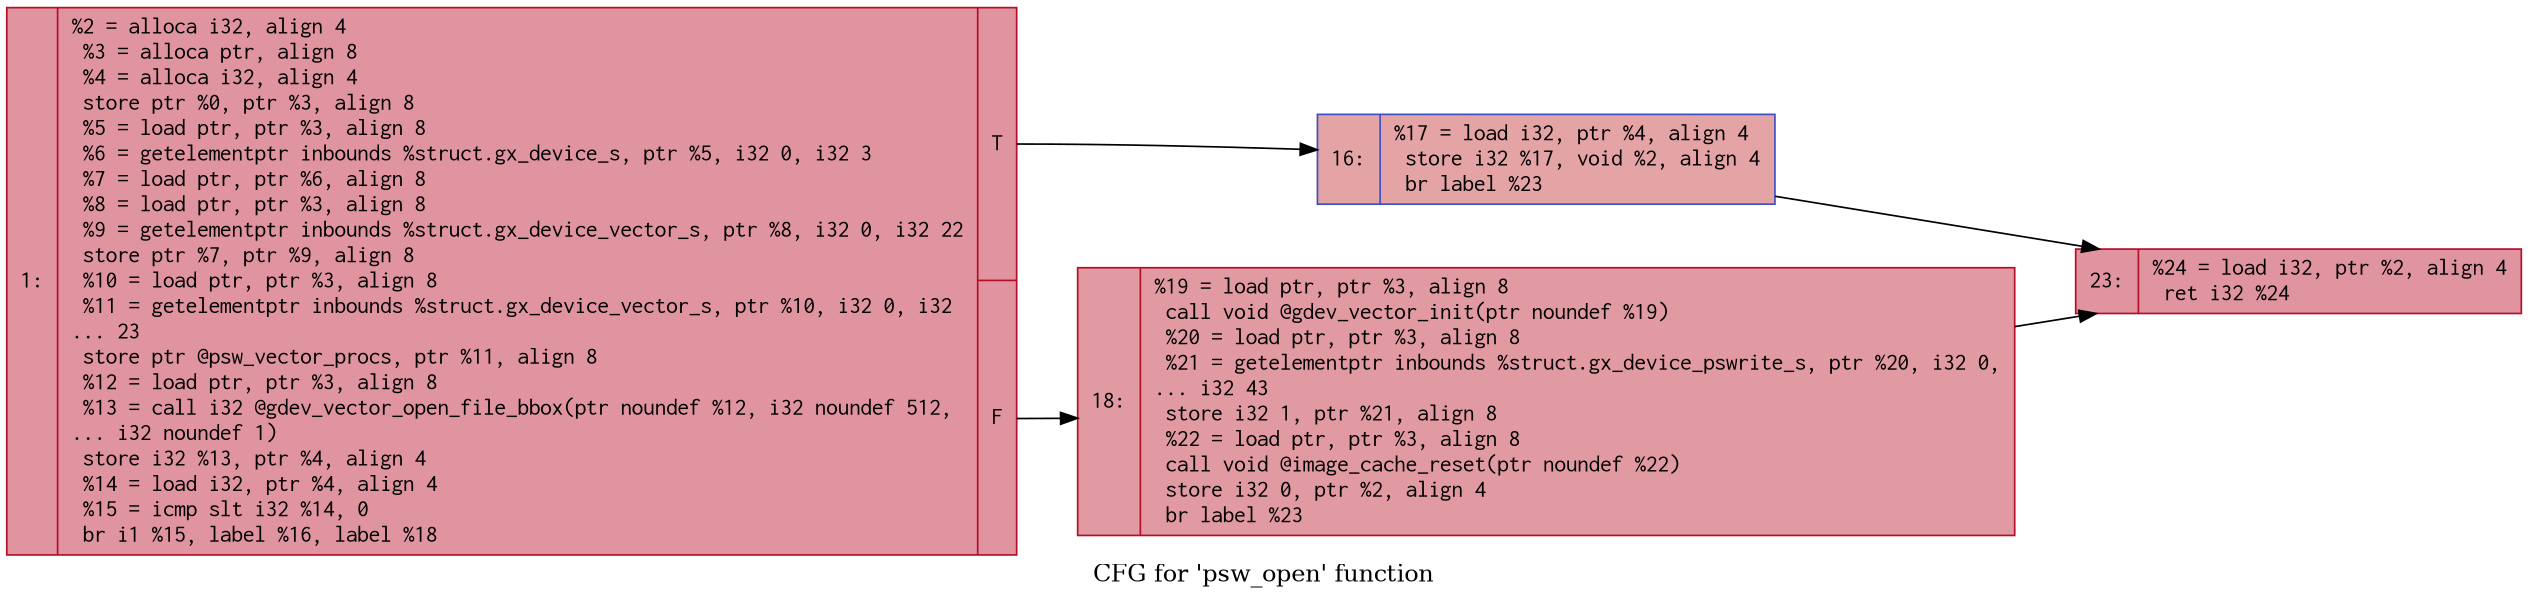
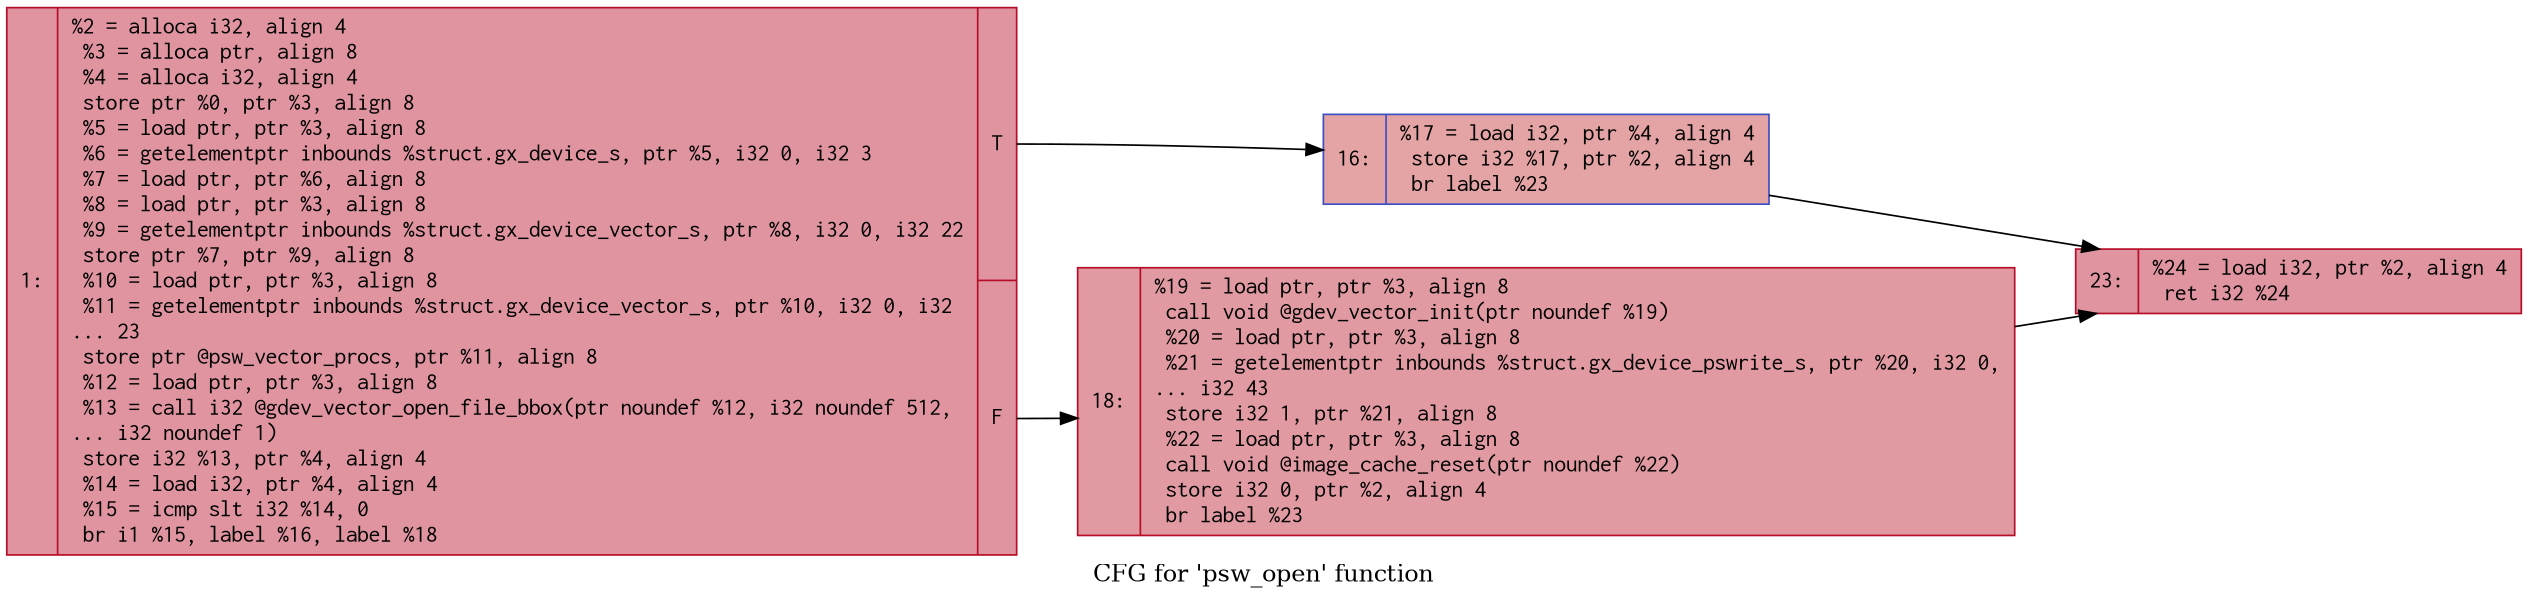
(1578, 158) -> (1578, 158)
